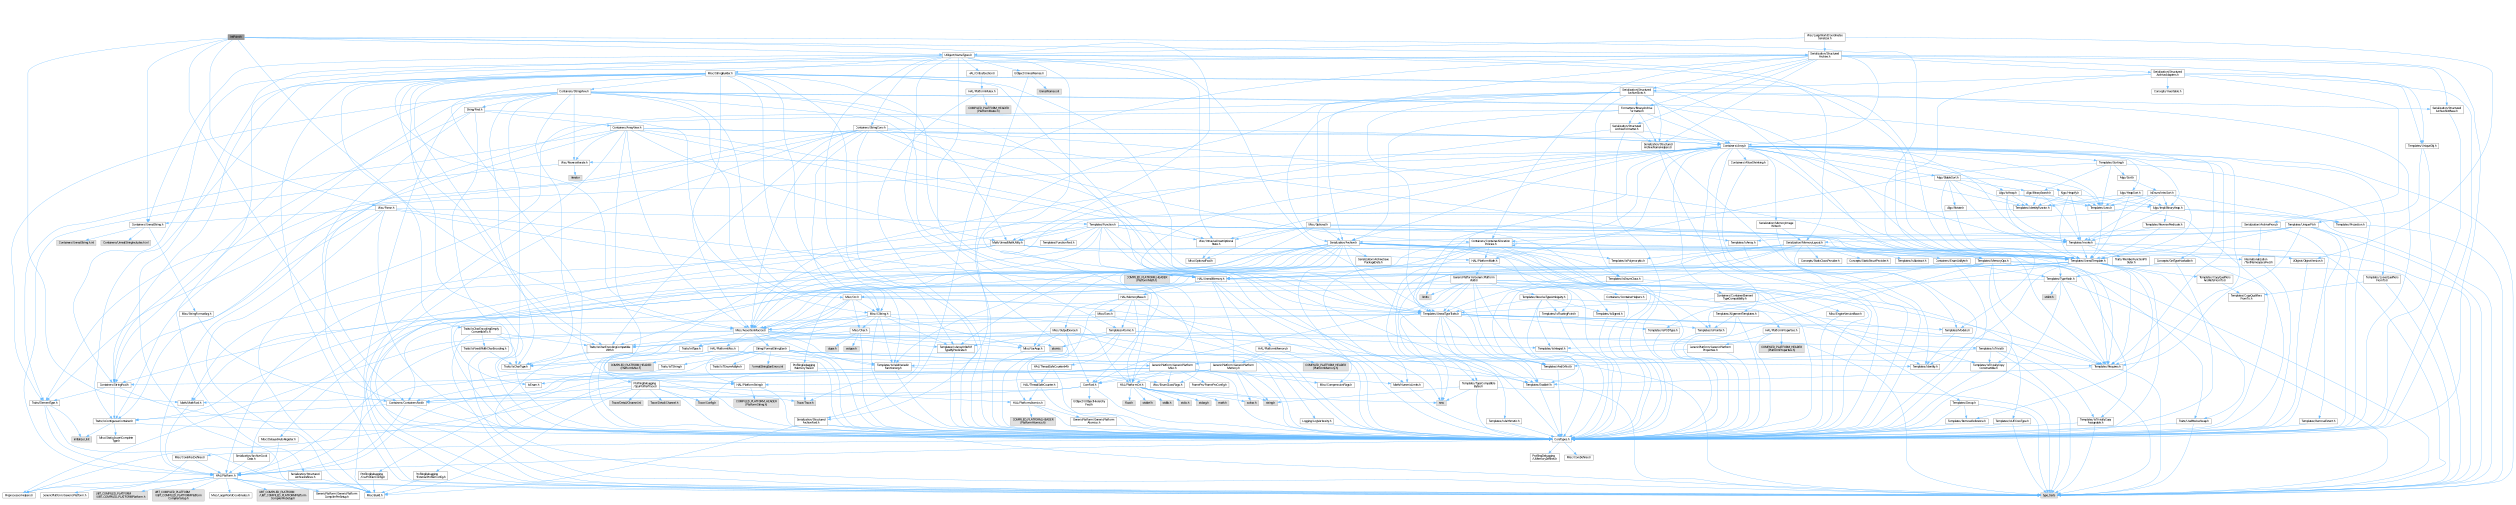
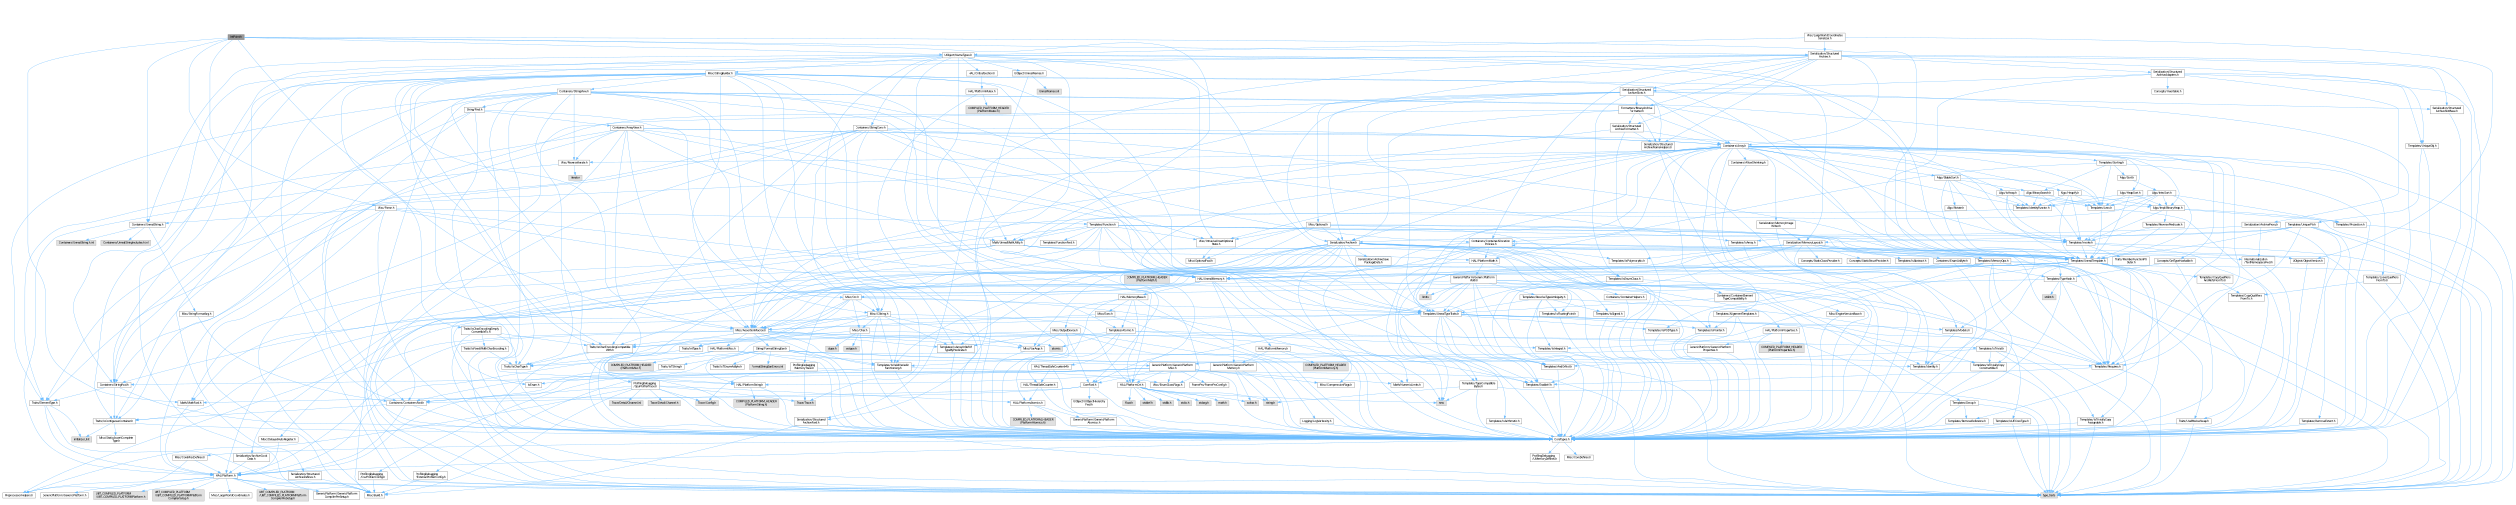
(2162, 193) -> (2162, 193)
(1159, 376) -> none
